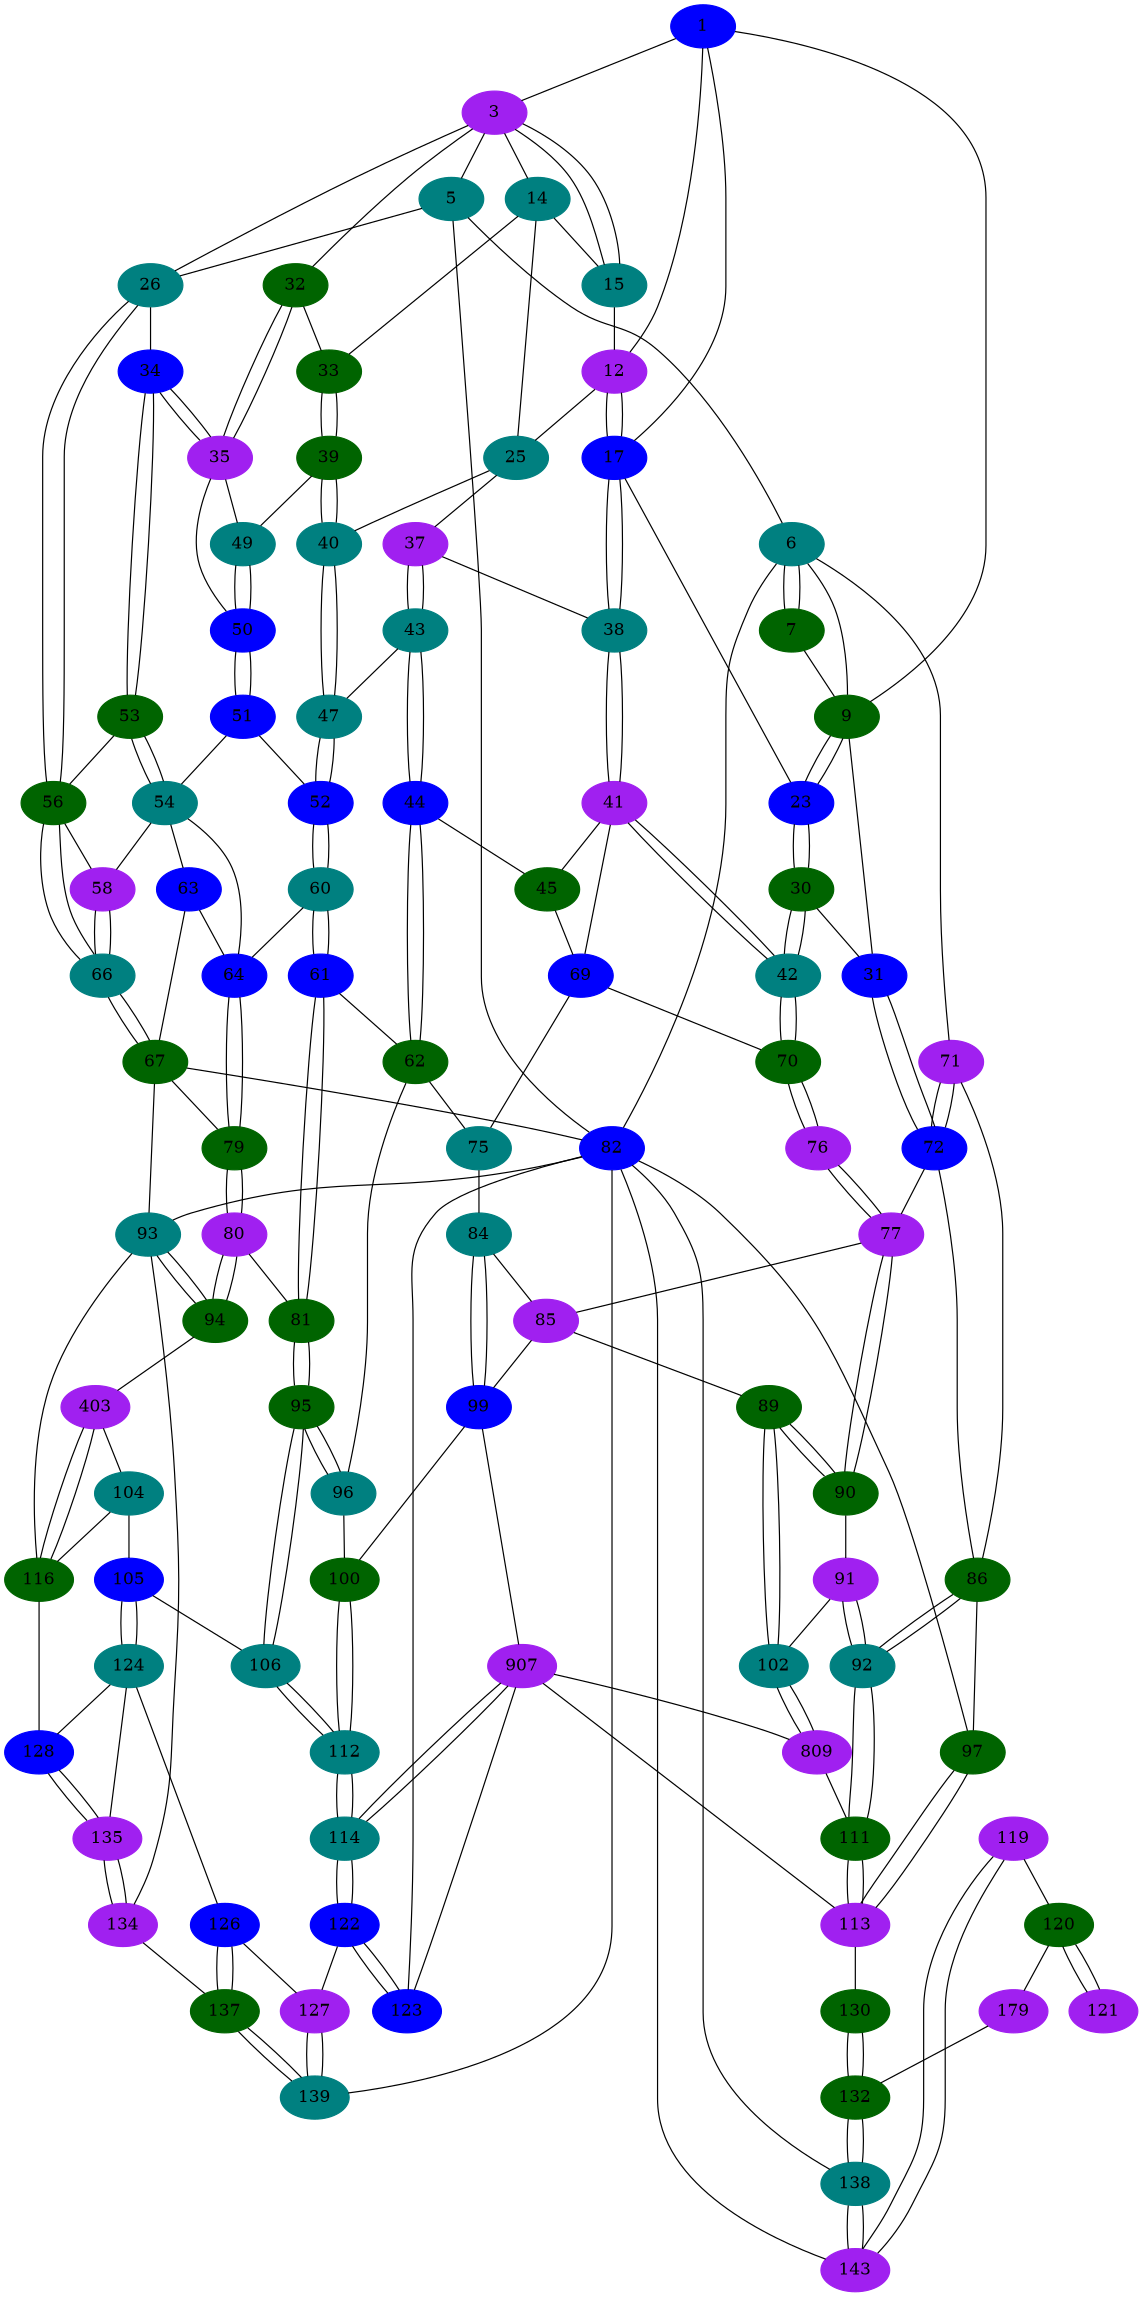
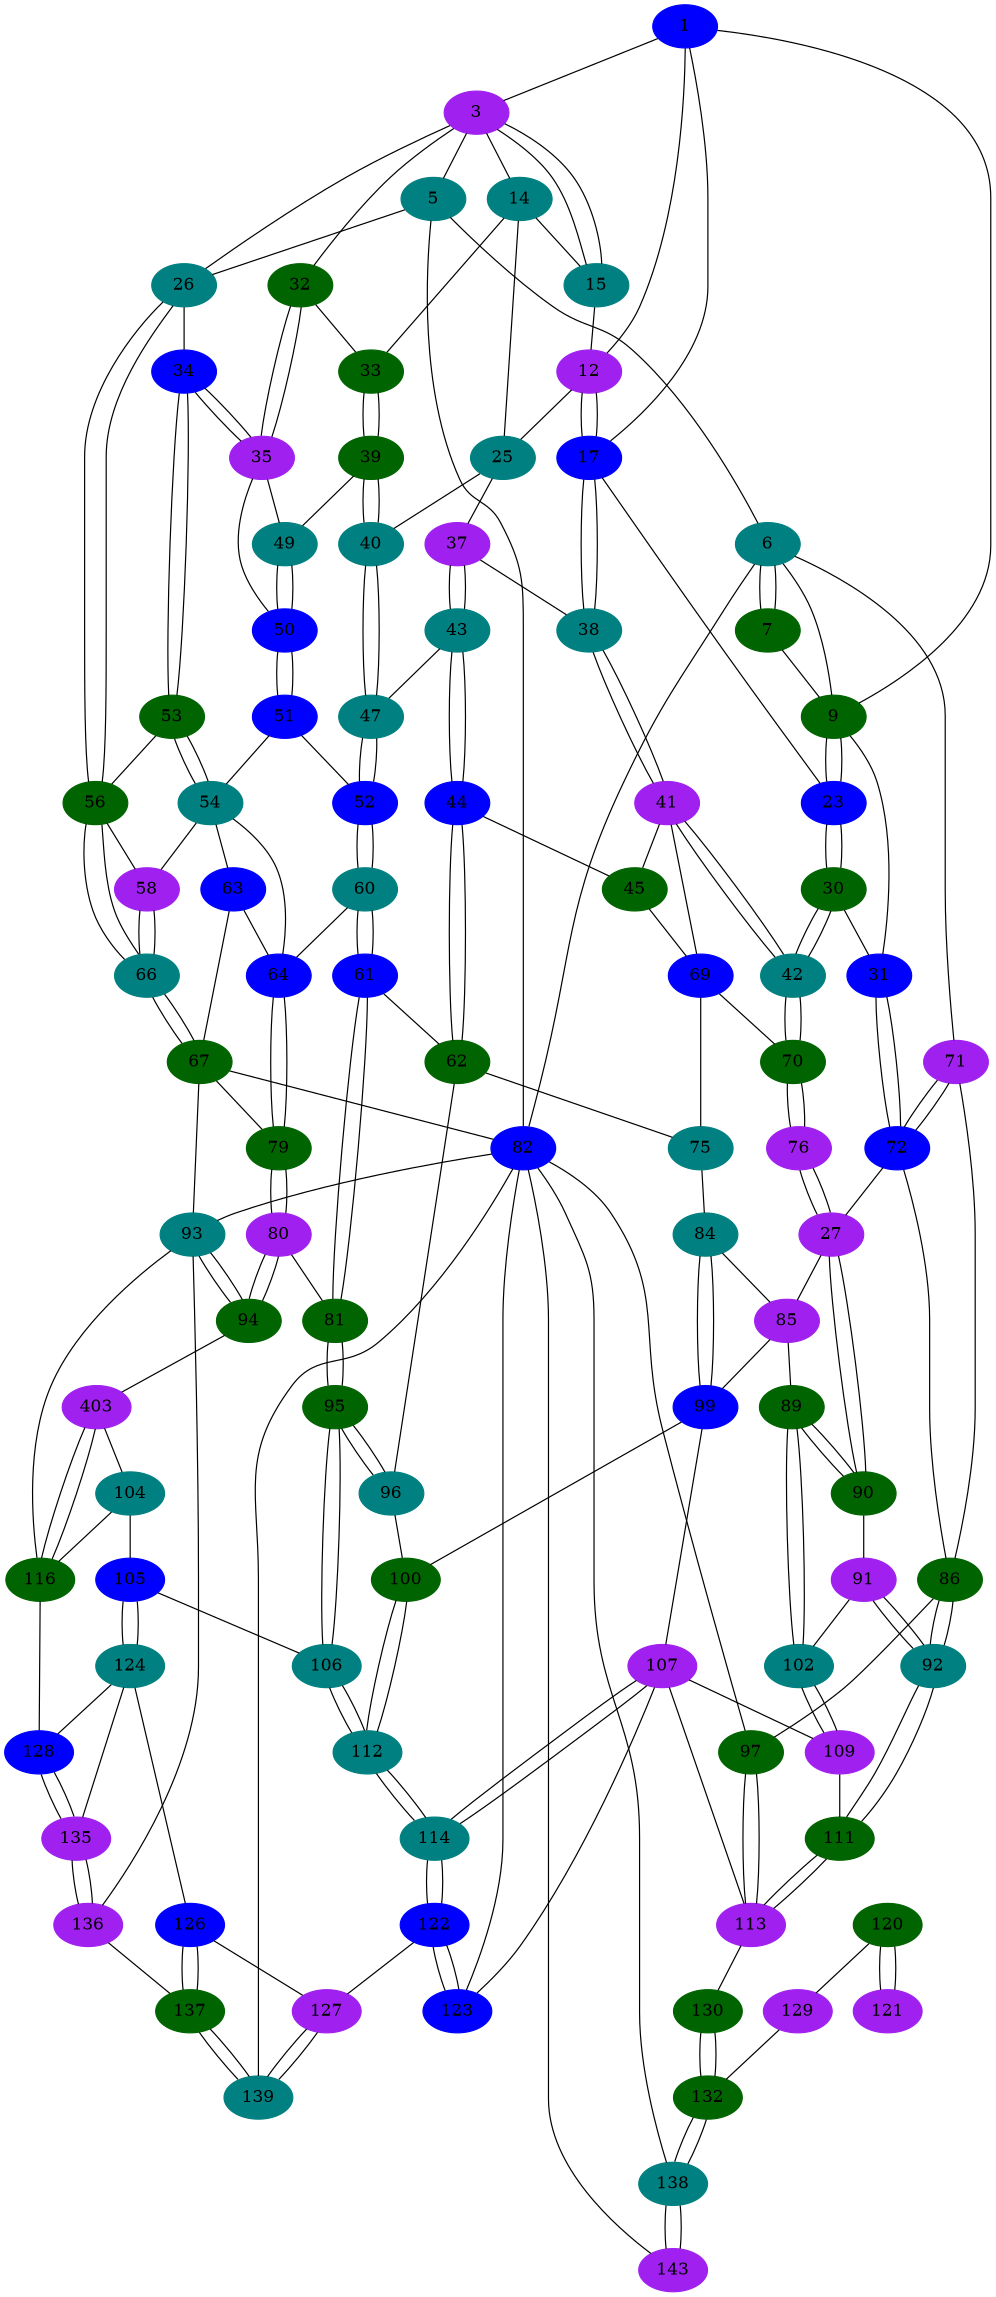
(891, 1235) -> (831, 1235)
(522, 1666) -> (662, 1666)
(817, 1752) -> (840, 1752)
(1014, 1839) -> none
(123, 1925) -> (88, 1925)
(1014, 2011) -> (798, 2011)
